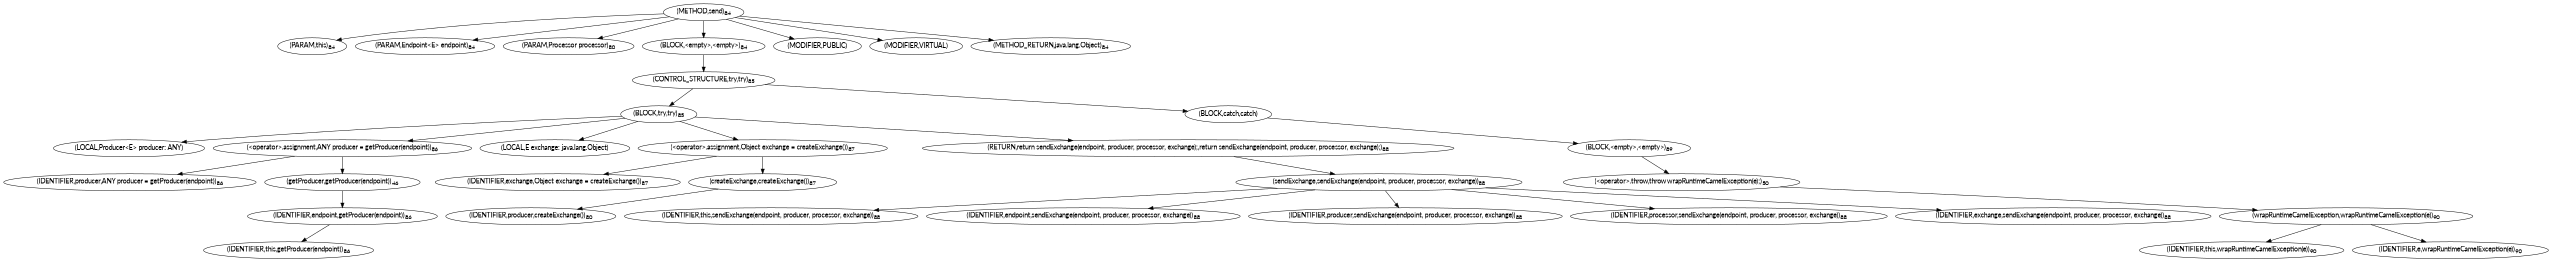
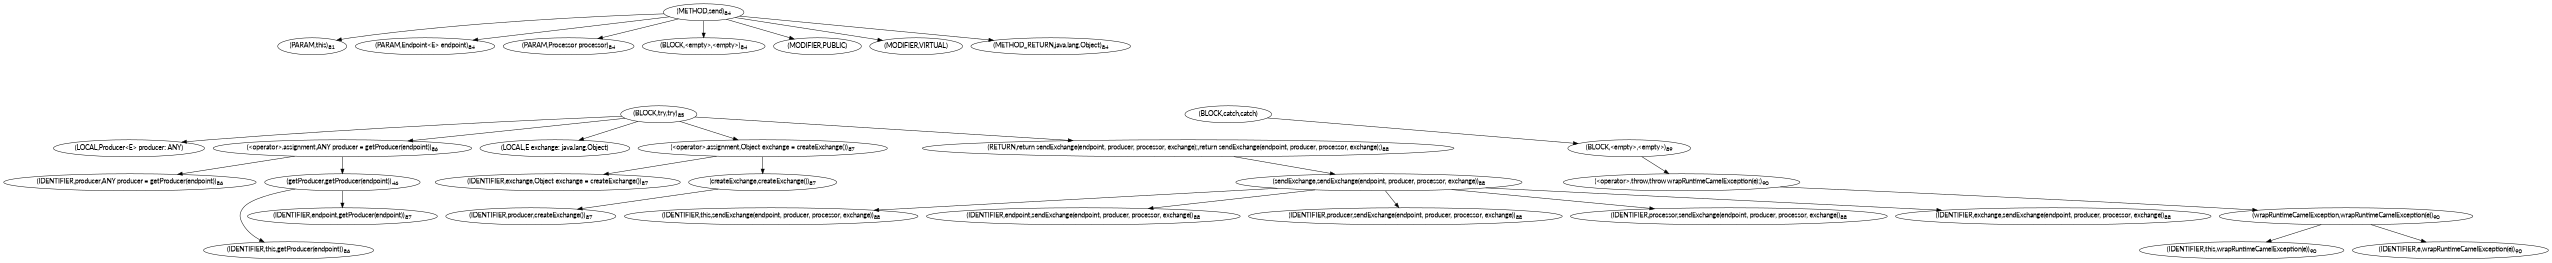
(332, 46) -> (332, 46)
(612, 46) -> (612, 46)
(704, 80) -> none
(1765, 182) -> (1765, 182)
(408, 216) -> (408, 216)
(589, 216) -> (589, 216)
(318, 232) -> (249, 203)
